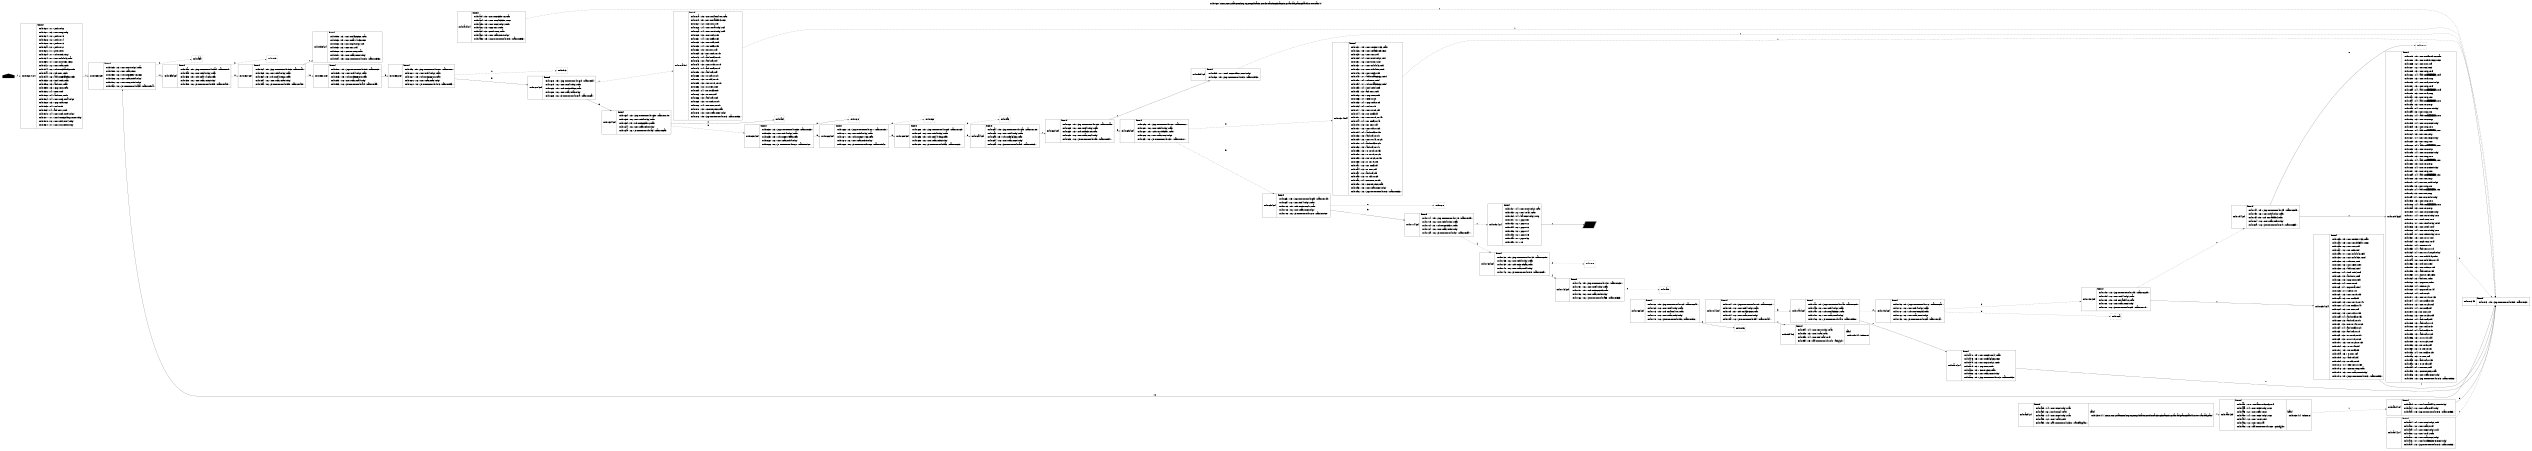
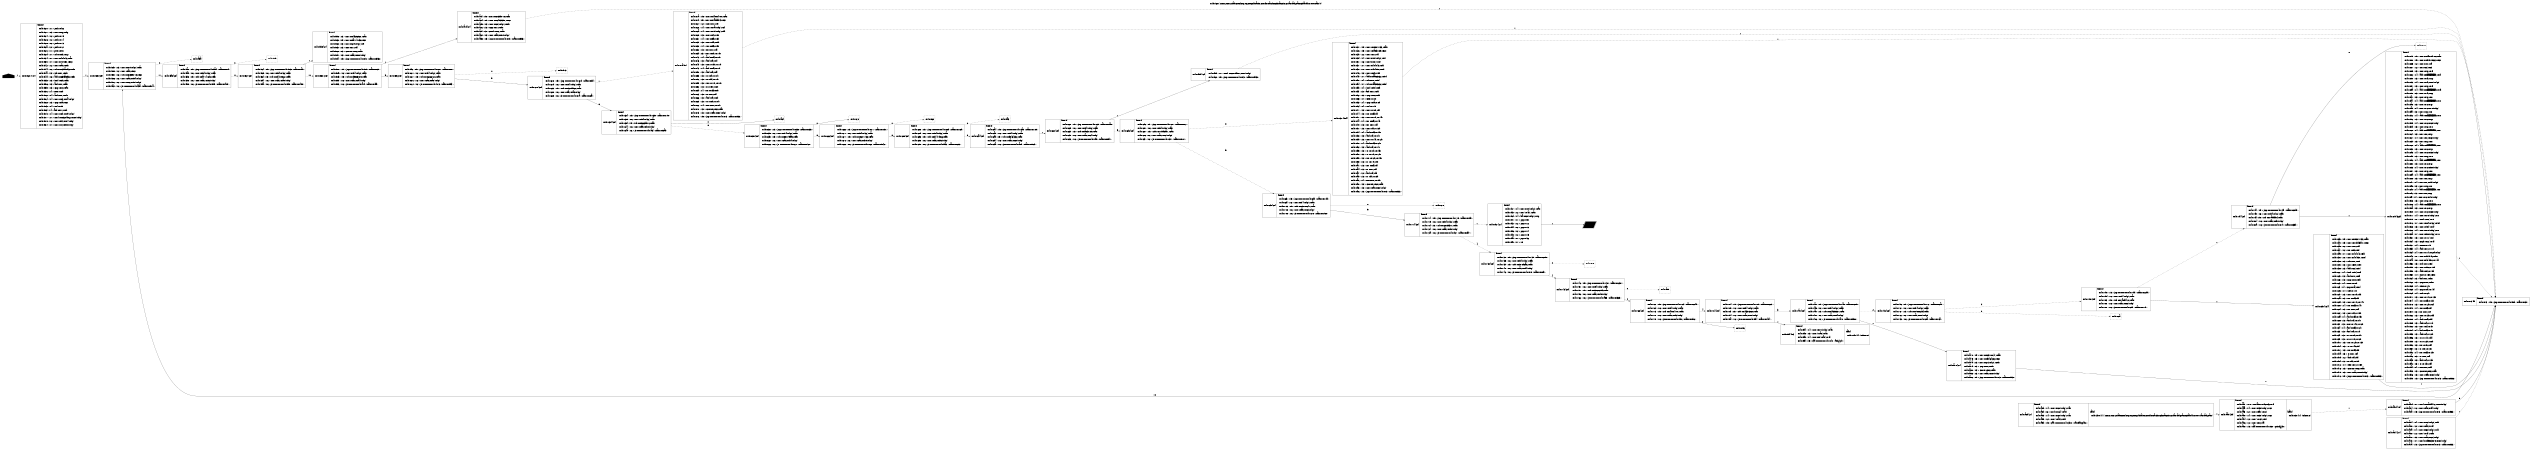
none -> (419, 52)
none -> (1626, 300)
none -> (1702, 311)
